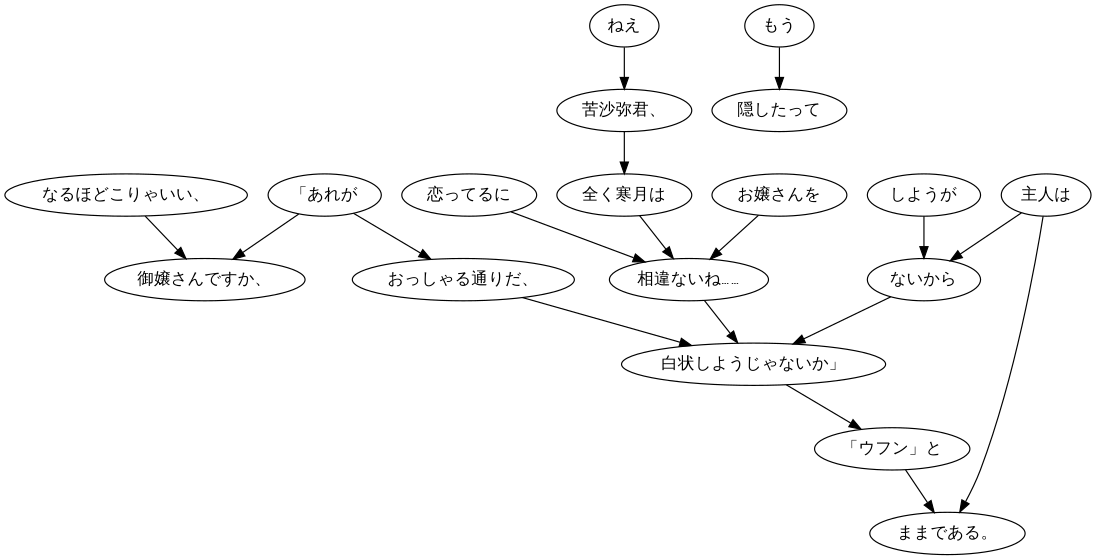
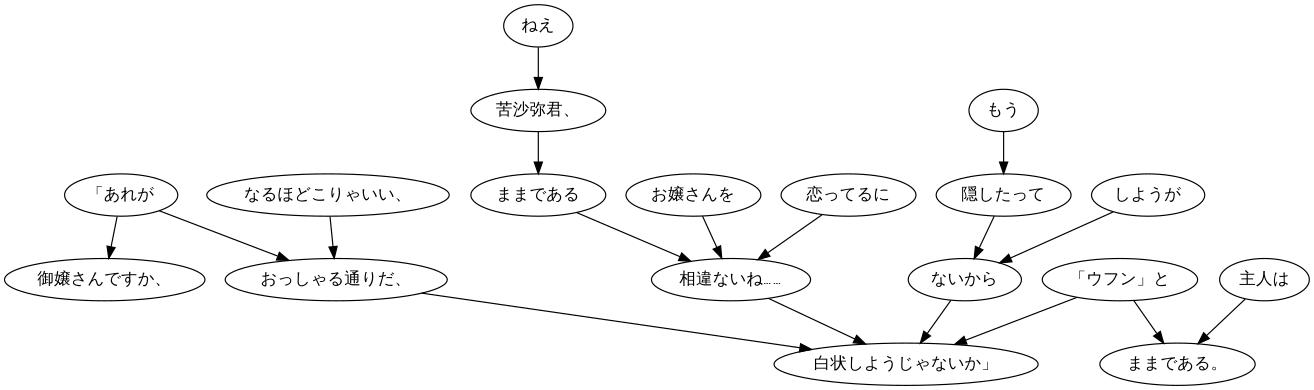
(624, 195) -> (538, 195)
(161, 233) -> (332, 232)
(991, 233) -> (987, 232)
(819, 404) -> (1021, 319)
